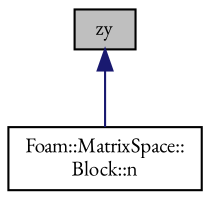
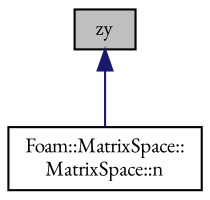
(105, 159) -> (105, 159)
